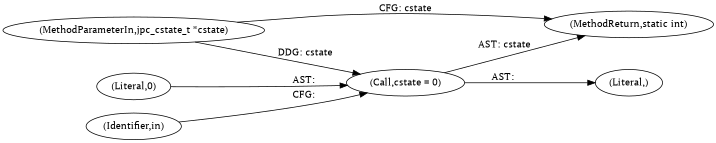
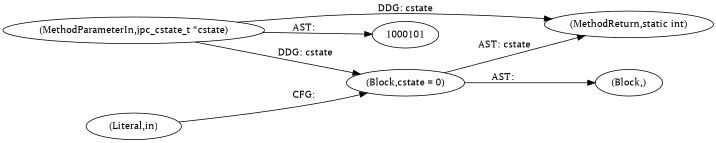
(405, 8) -> (405, 8)
none -> (405, 35)
(405, 83) -> (405, 83)
(629, 83) -> (629, 83)
(134, 86) -> none
(134, 126) -> (134, 126)
